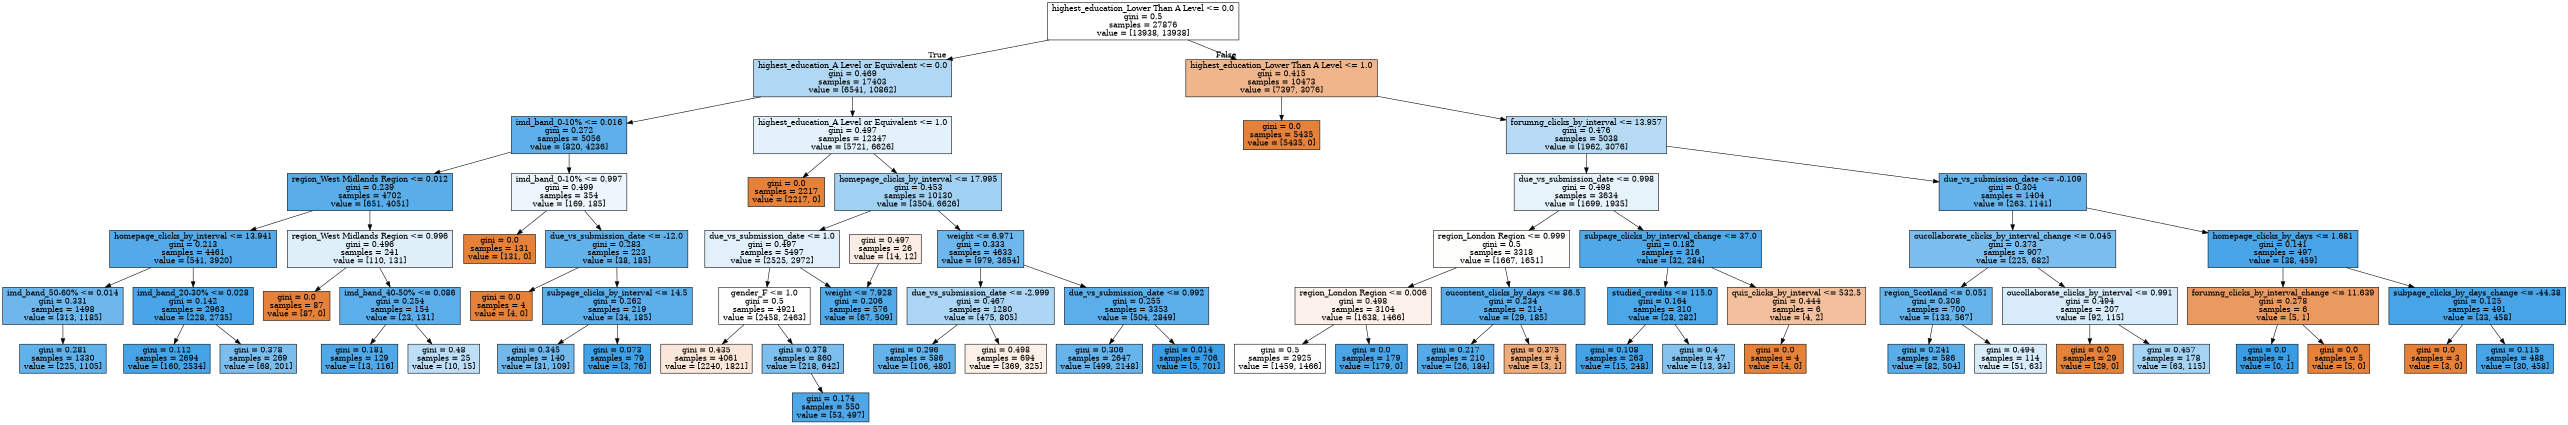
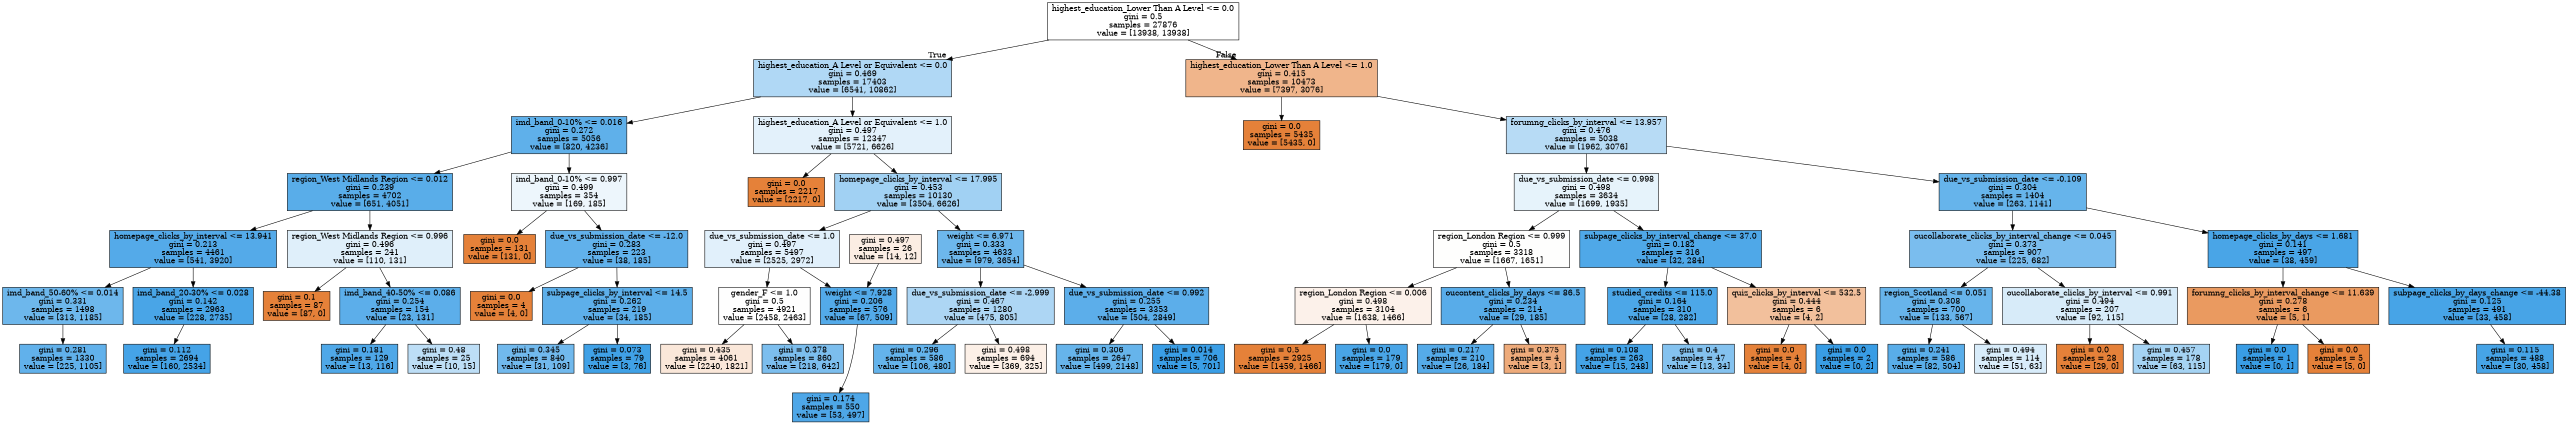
(297, 306) -> (297, 306)
(258, 359) -> none
(536, 359) -> (536, 359)
(1280, 359) -> (1280, 359)
none -> (1847, 359)
(2090, 359) -> (2090, 359)
(2436, 359) -> none
(815, 381) -> (852, 357)
